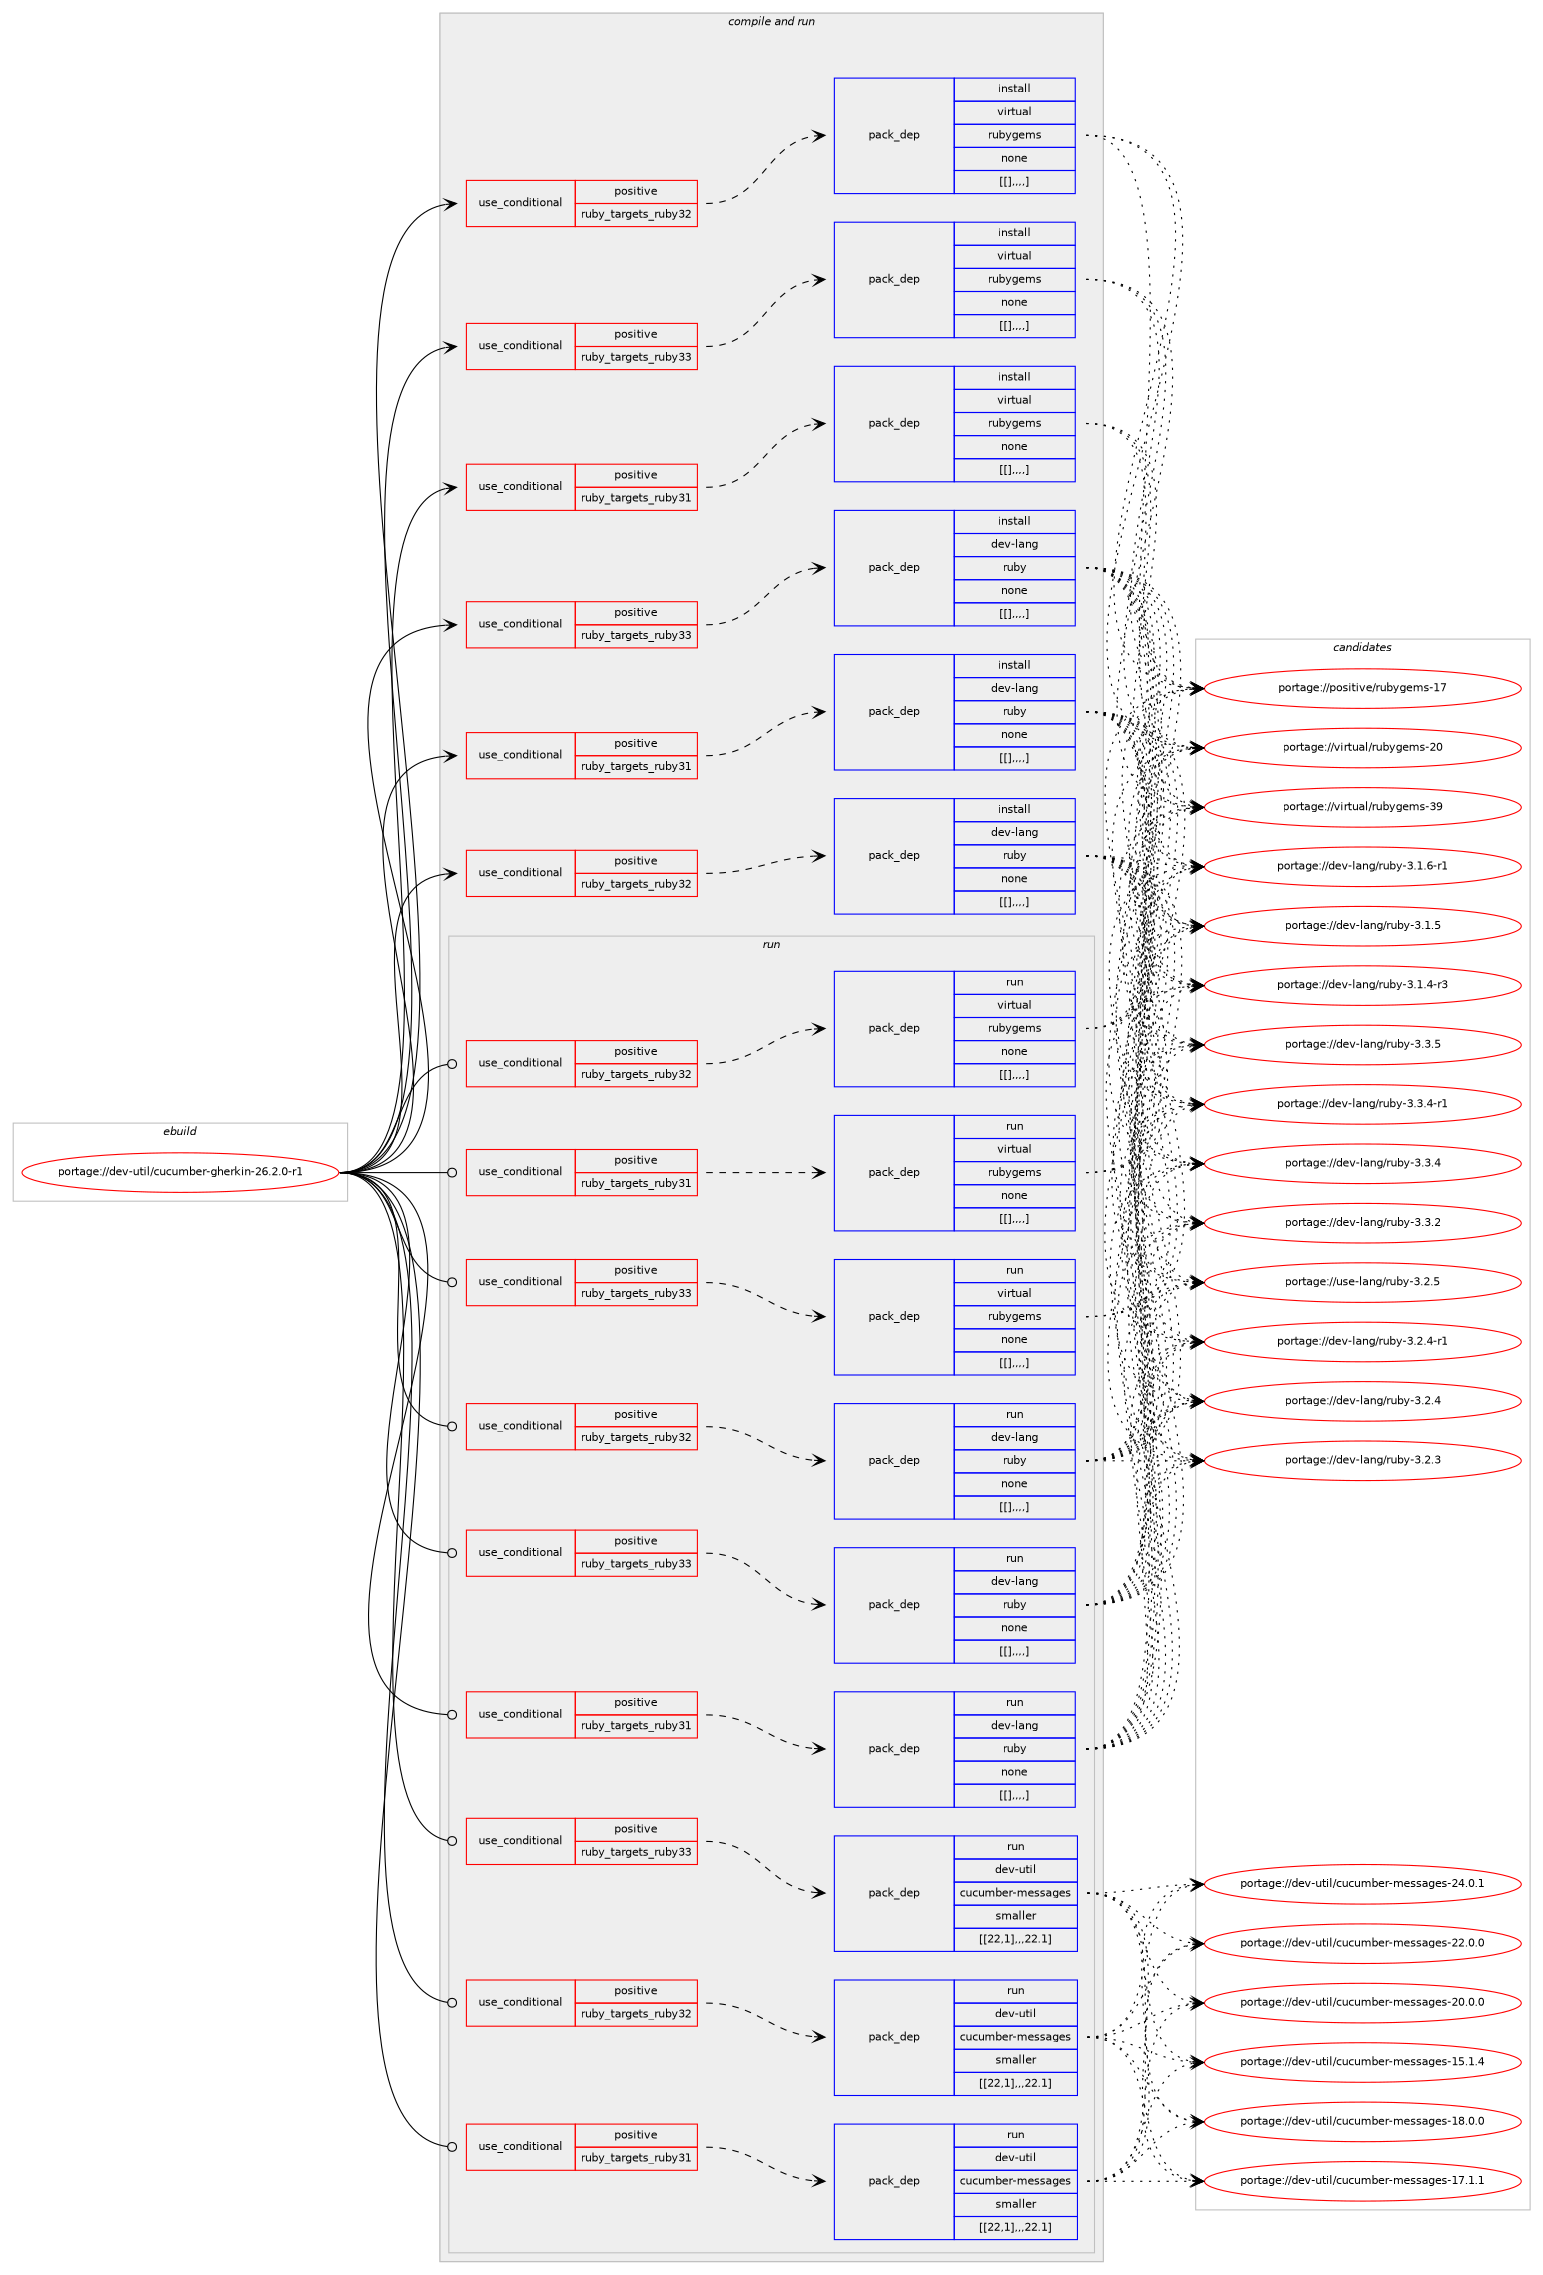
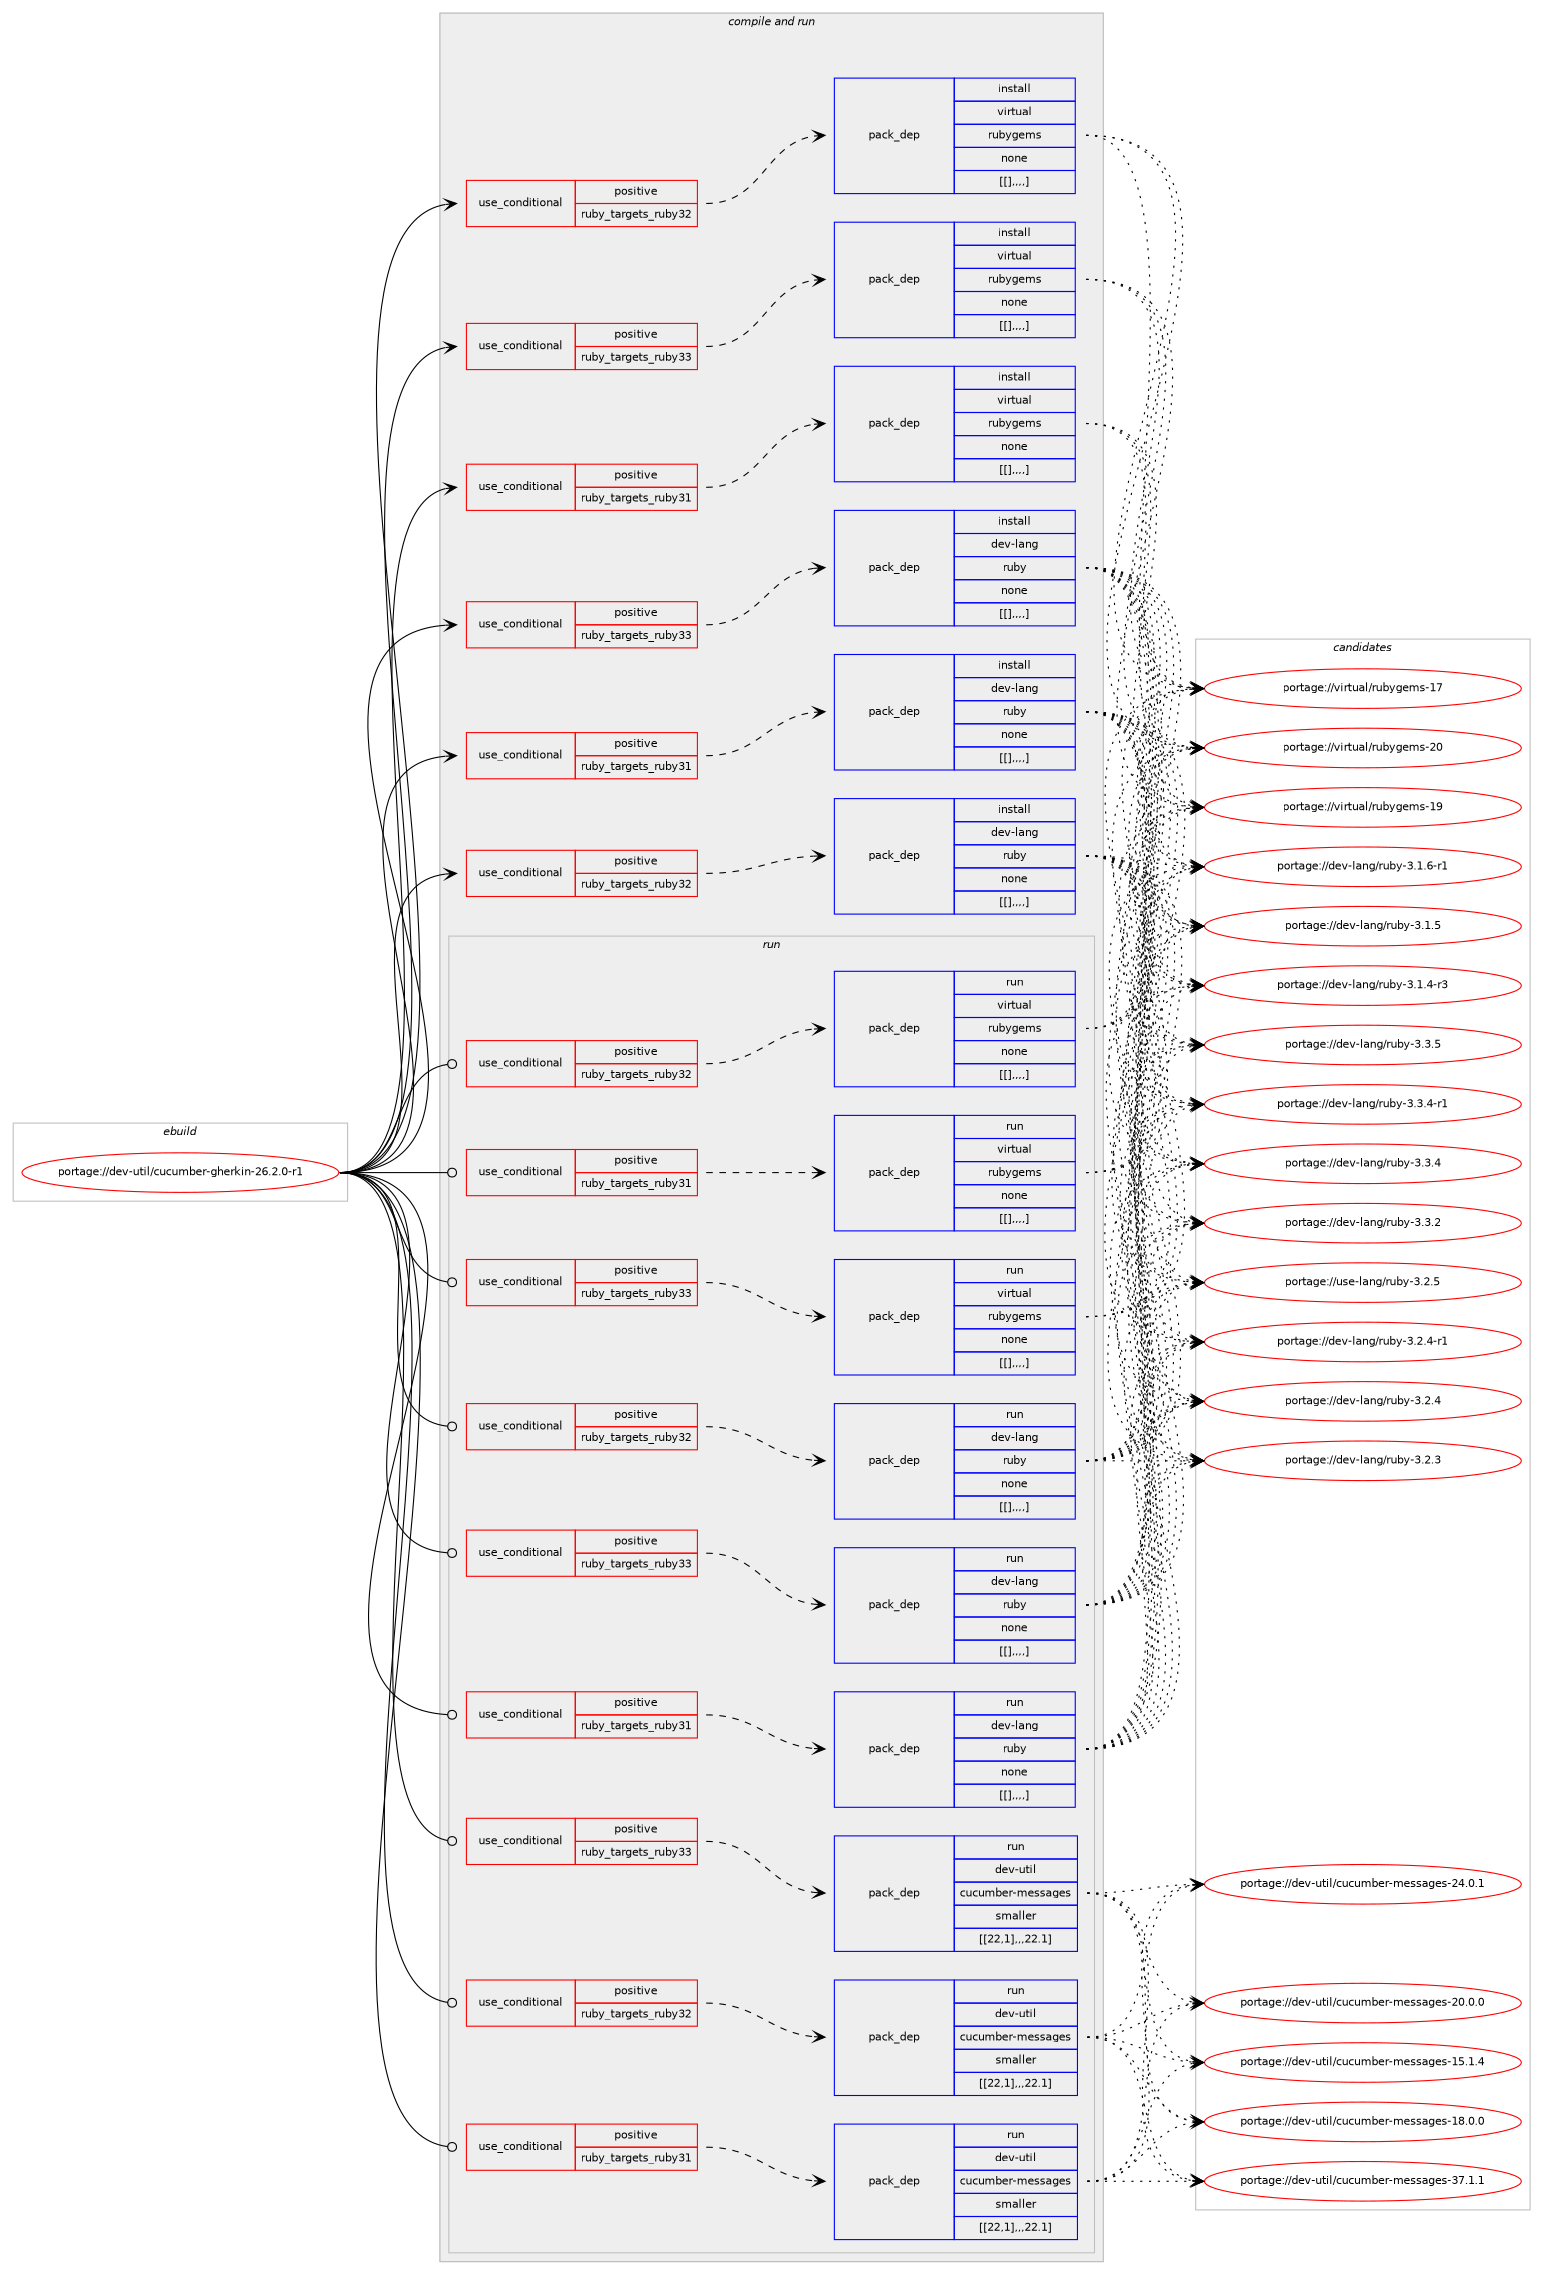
(1363, 689) -> (1363, 689)
(1363, 807) -> (1363, 807)
(1363, 1944) -> none
(1363, 2181) -> (1363, 2181)
